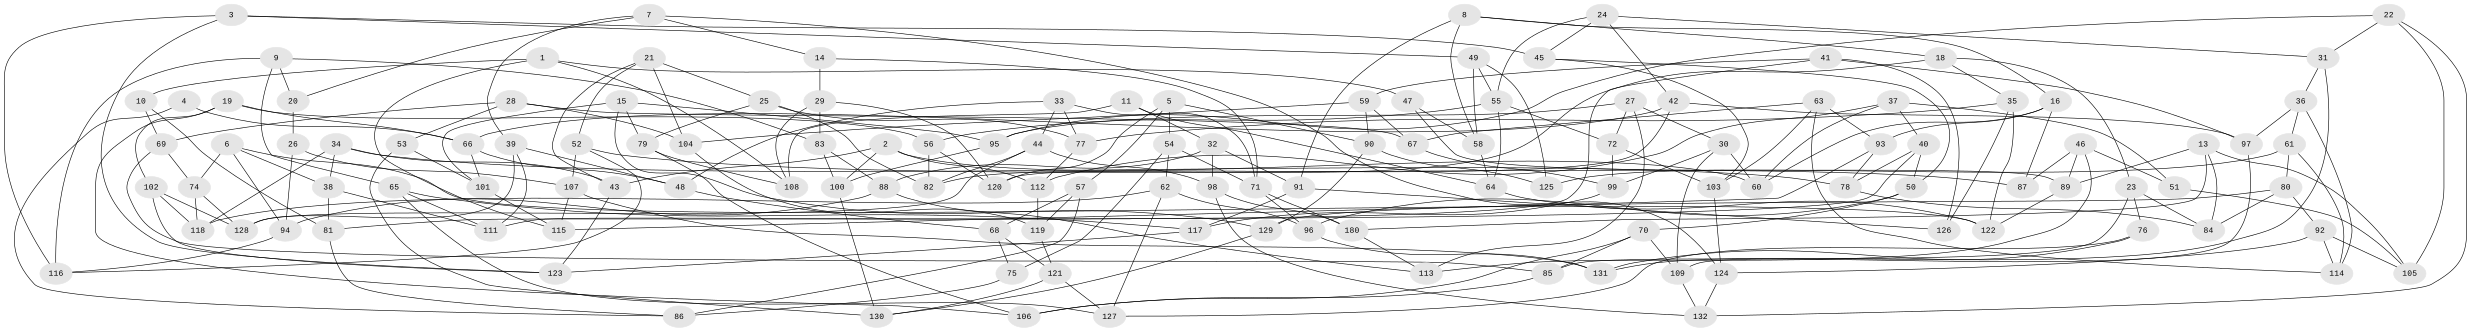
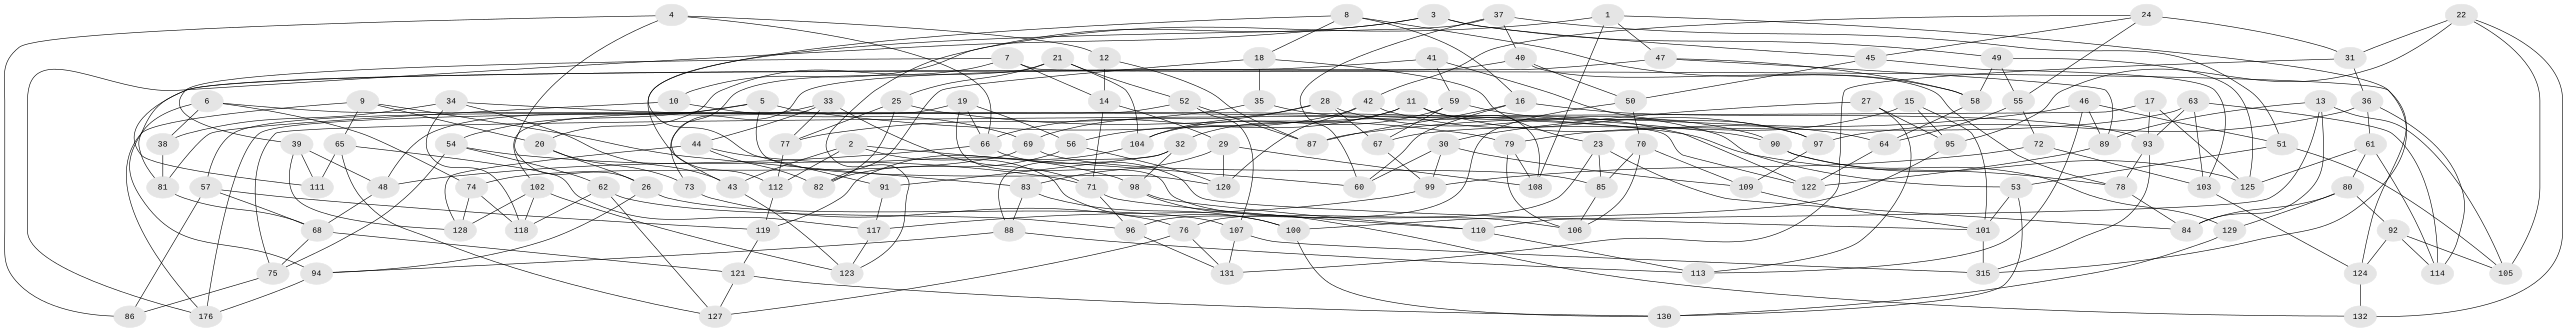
none -> (1104, 58)
none -> (542, 97)
none -> (2150, 101)
(1212, 120) -> (1283, 128)
(1621, 124) -> none
none -> (2172, 162)
none -> (690, 187)
(739, 190) -> none
(410, 209) -> none
(559, 230) -> (1983, 274)
(1352, 230) -> (1479, 230)
(1944, 230) -> none
(56, 274) -> (206, 317)
(1689, 295) -> (1905, 219)
(482, 305) -> (240, 209)
